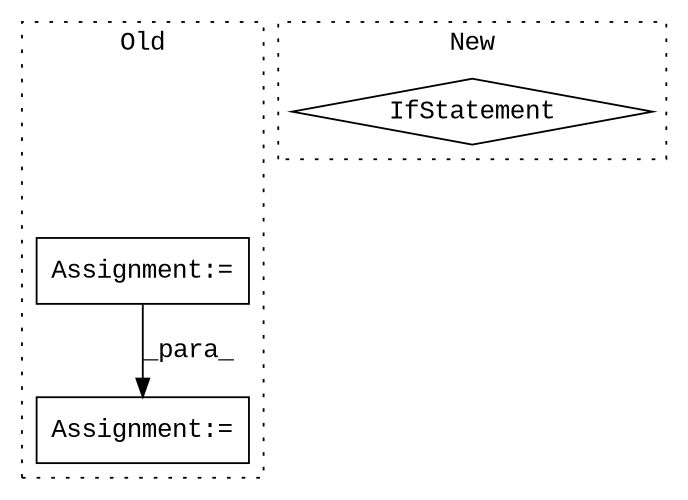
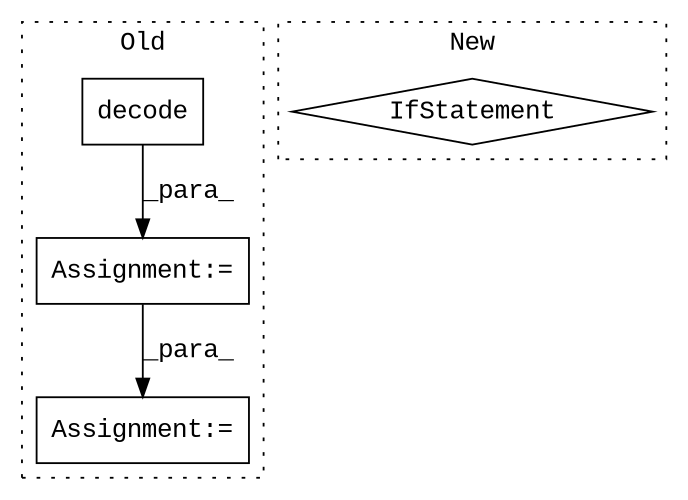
none -> (143, 112)
